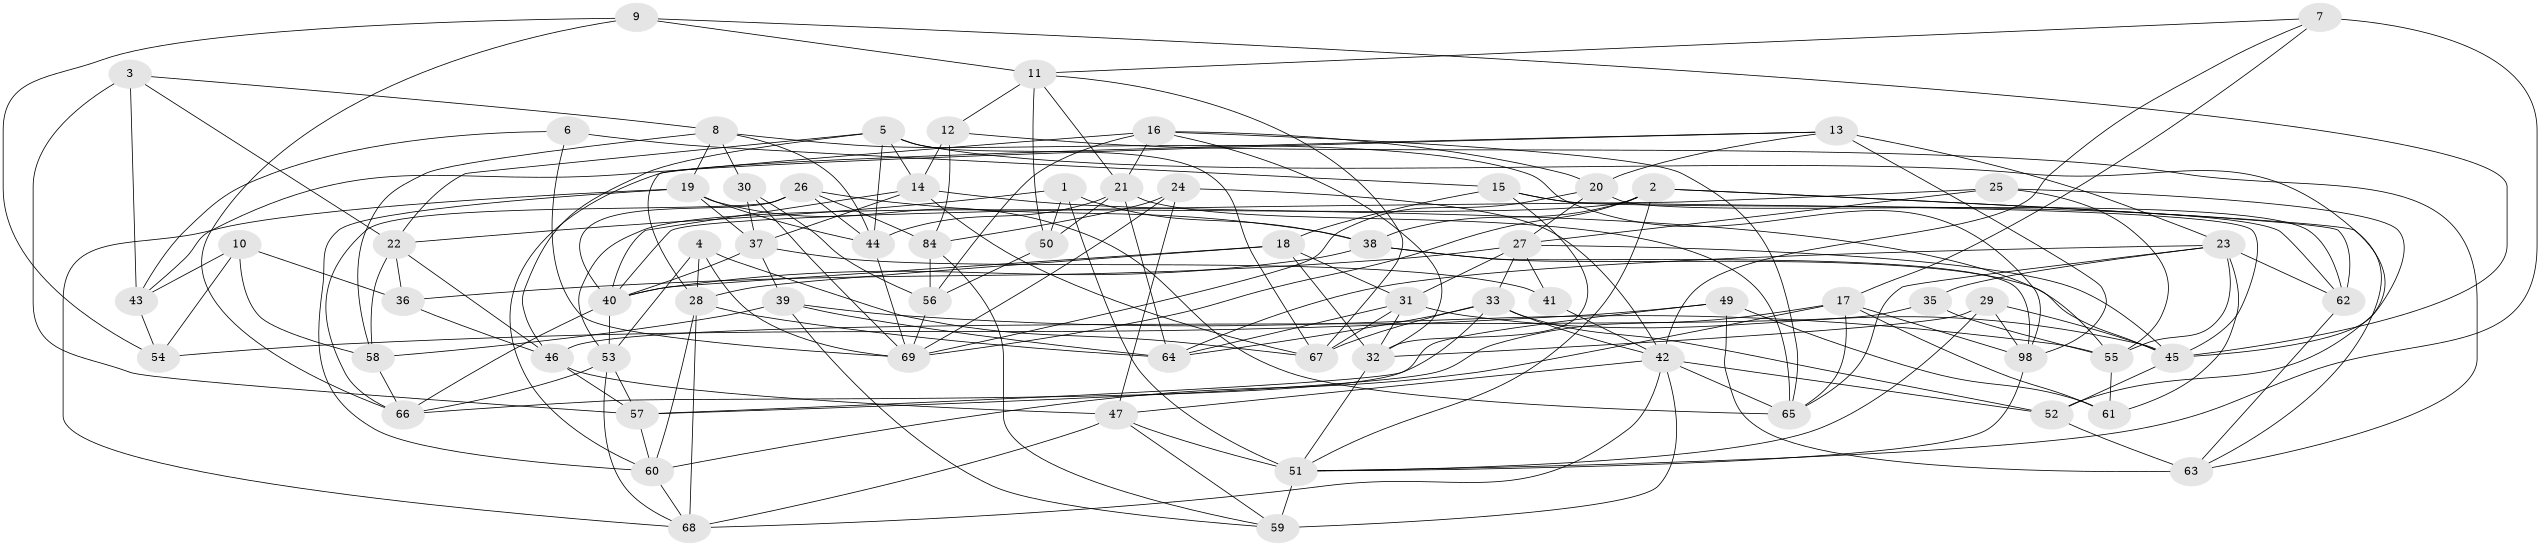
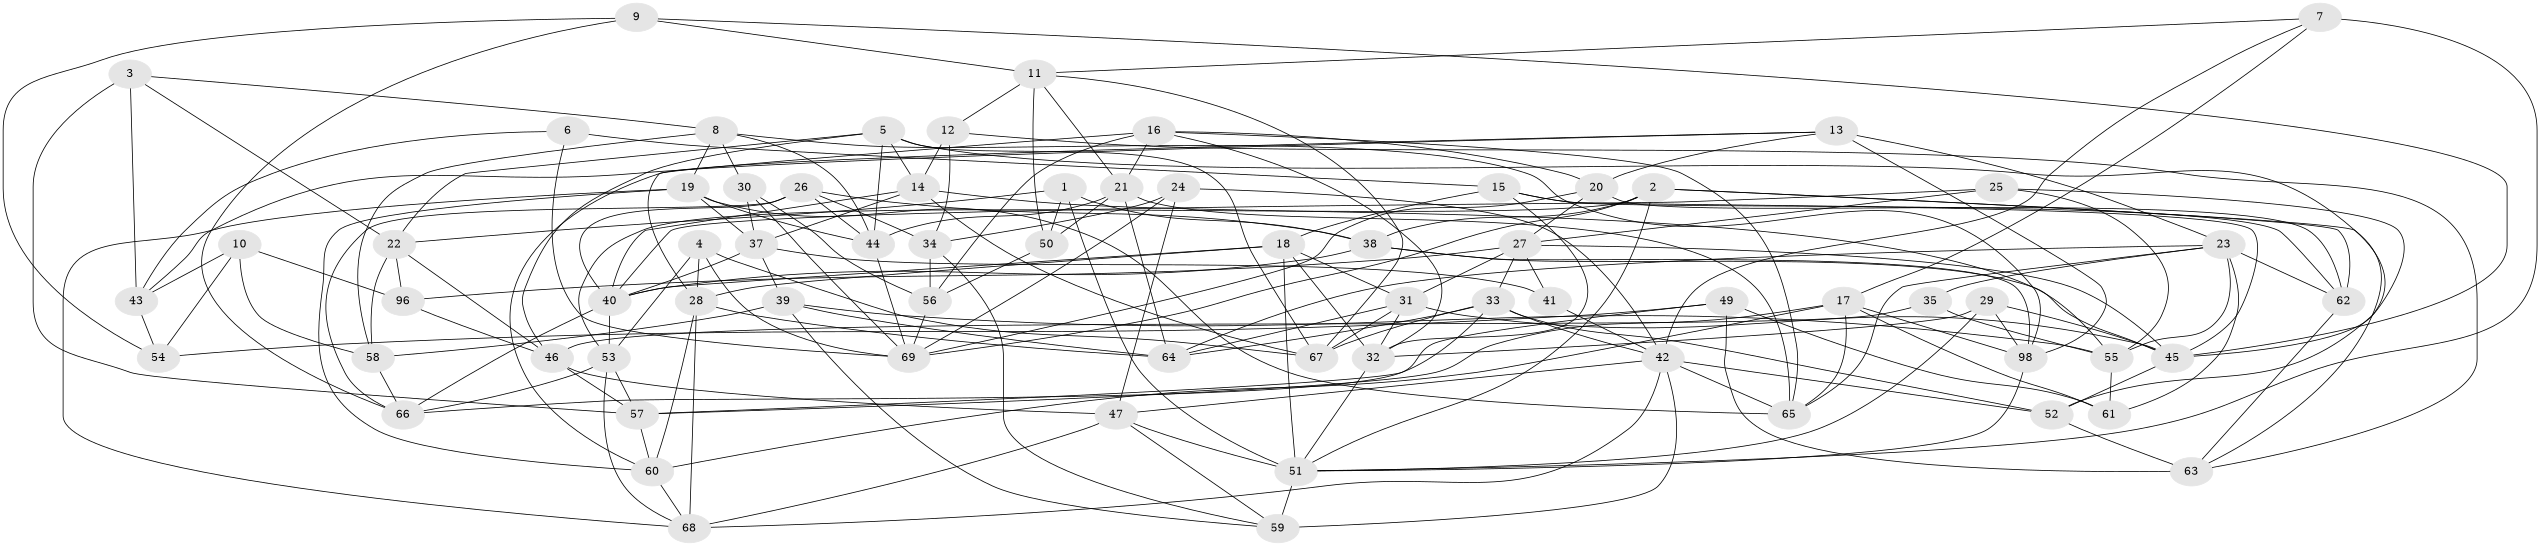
(930, 245) -> (930, 245)
(403, 301) -> (403, 301)
none -> (1288, 363)
